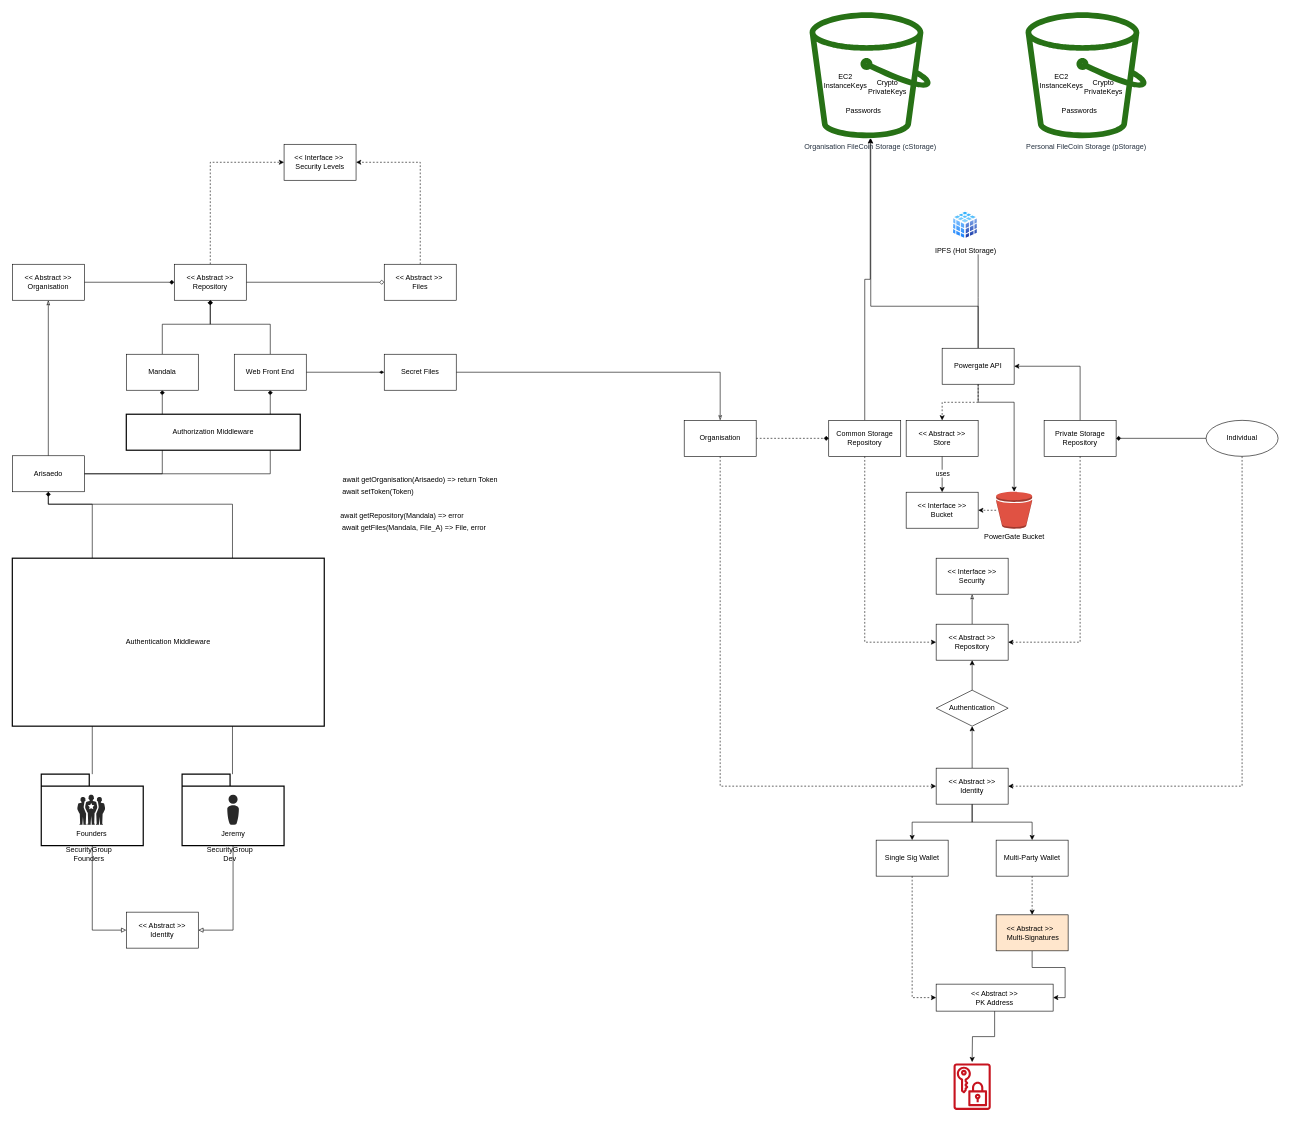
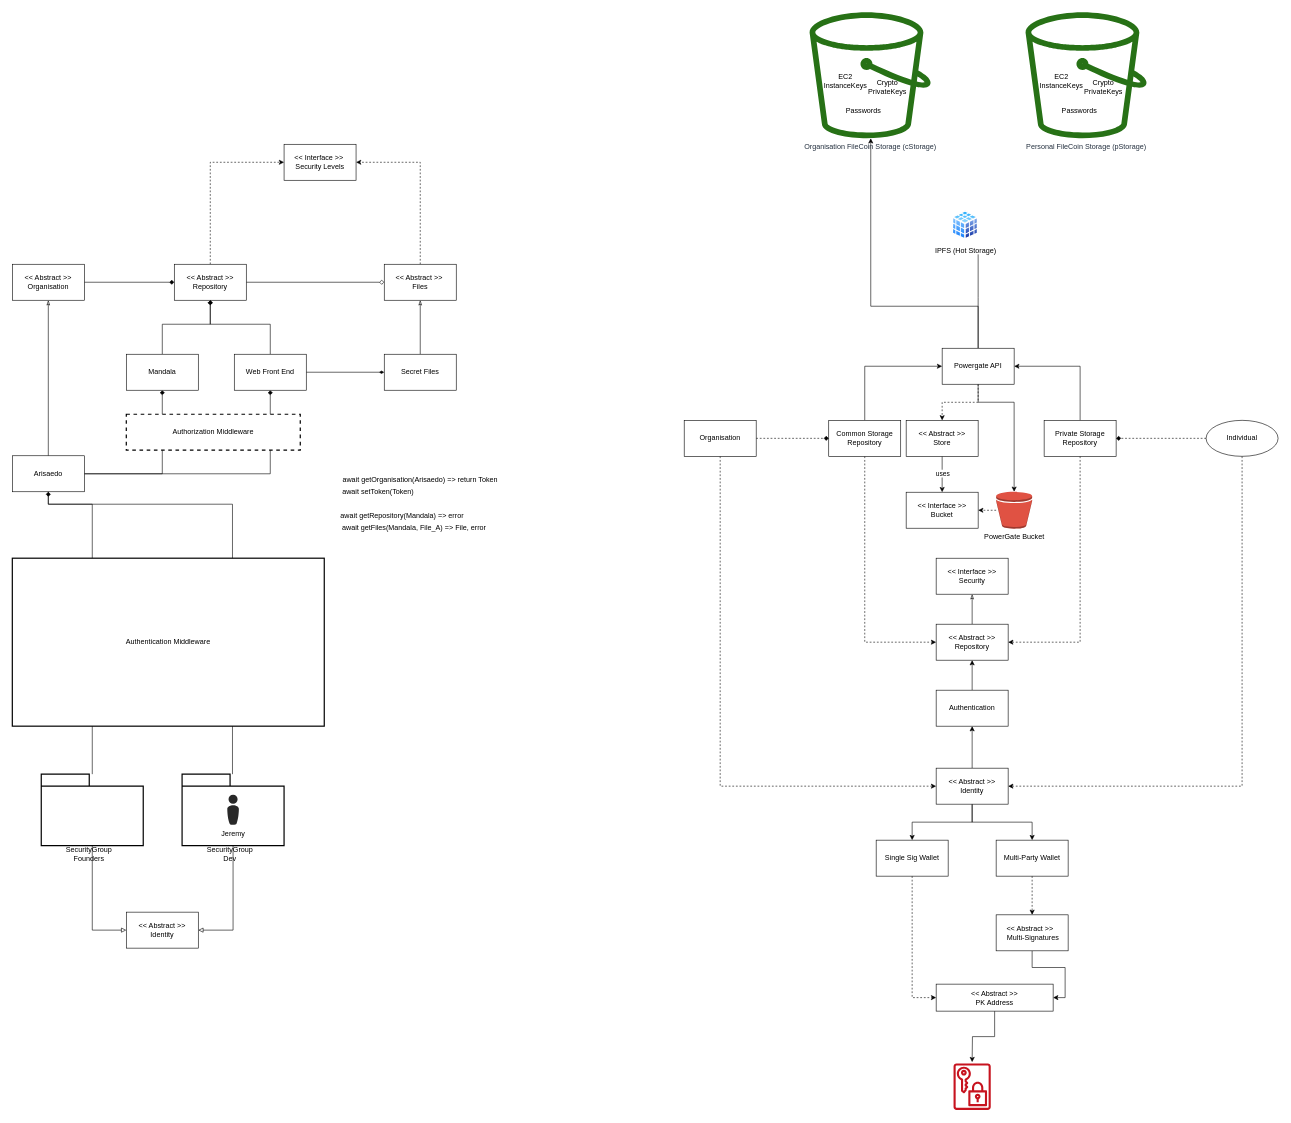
(865, 322) -> (936, 366)
(610, 372) -> (420, 329)
(213, 432) -> (213, 432)
(1163, 438) -> (1163, 438)
(972, 708) -> (972, 708)
(91, 810) -> none
(1032, 933) -> (1032, 933)
